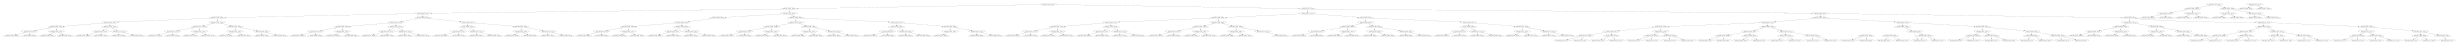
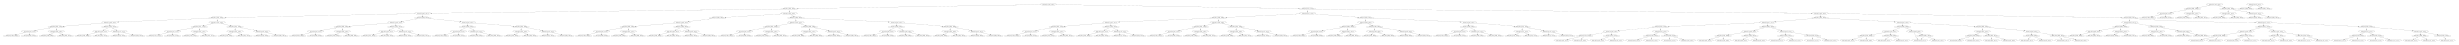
none -> (1890, 31)
none -> (959, 36)
none -> (1263, 36)
